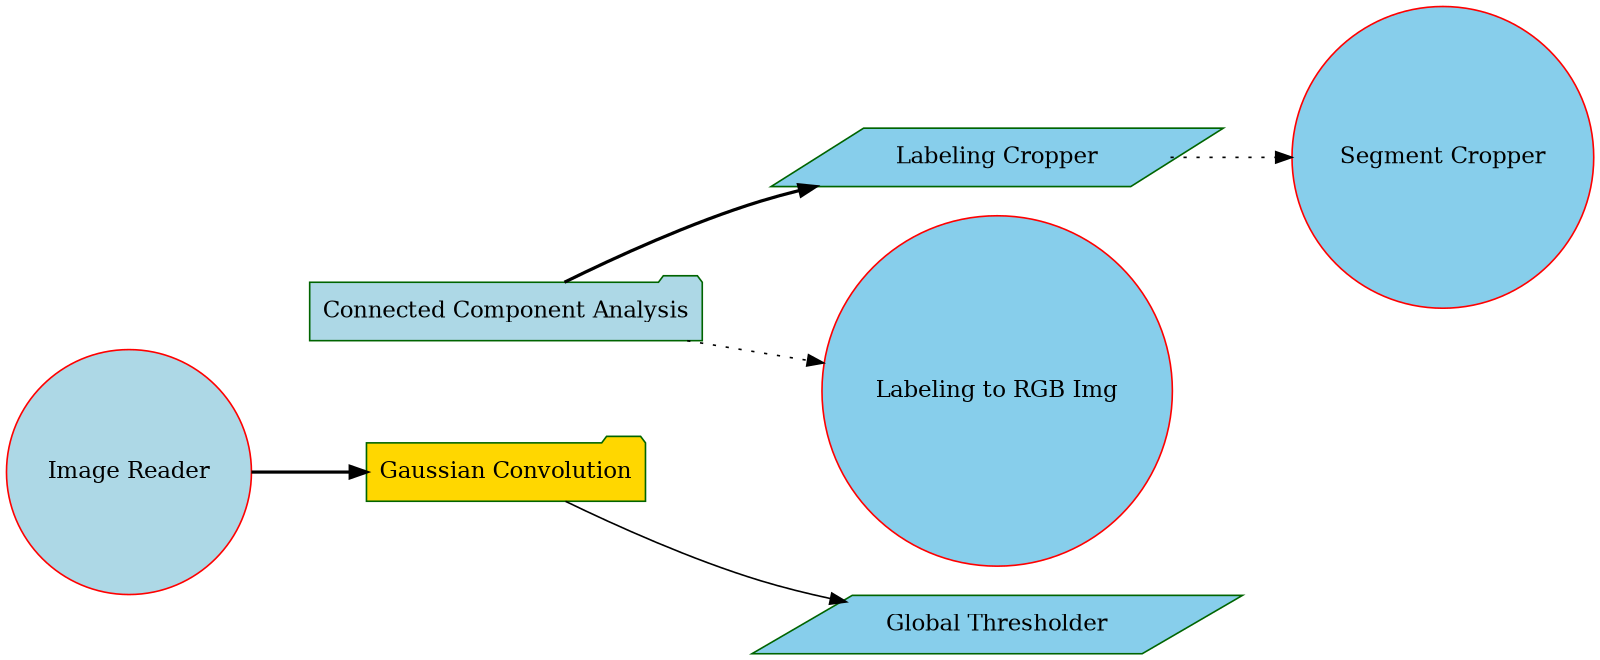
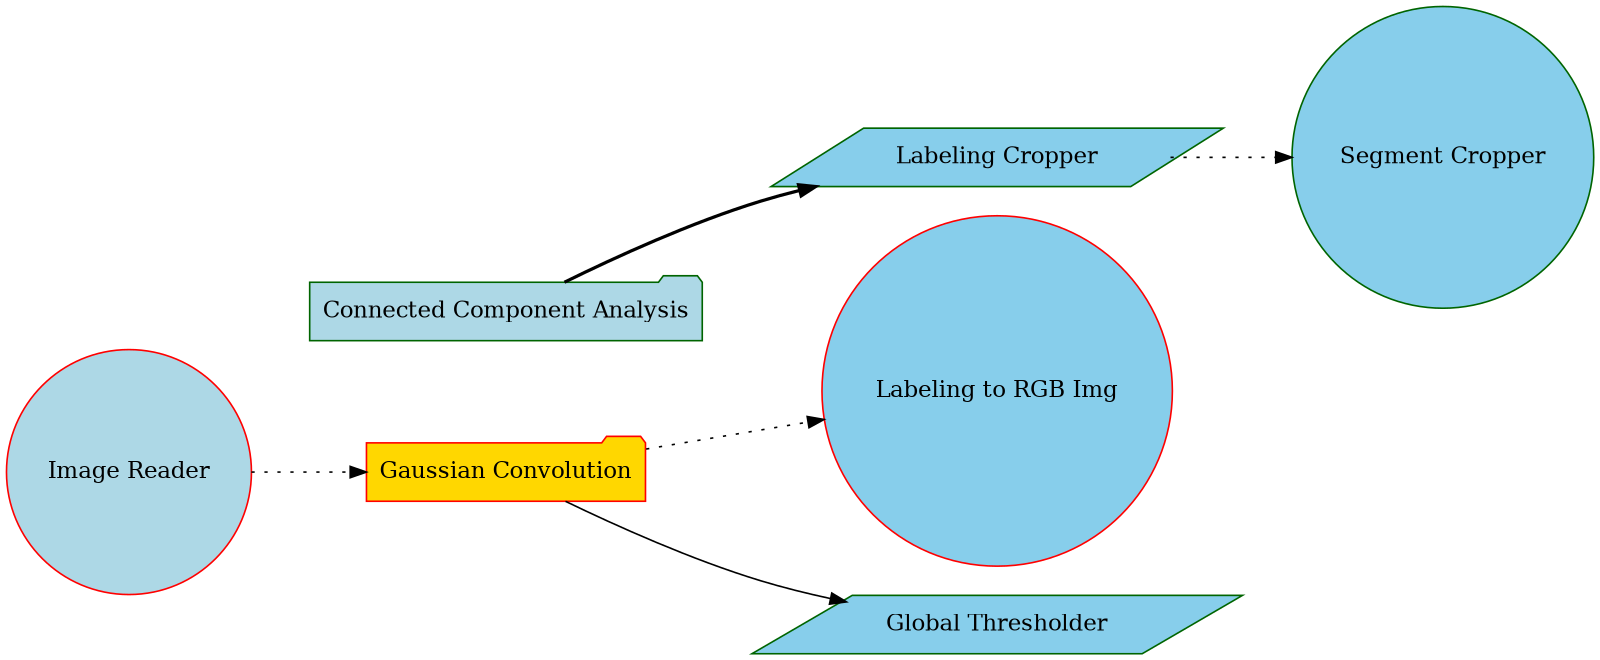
(1443, 157) -> (1443, 157)
(747, 351) -> (727, 436)
(301, 472) -> (301, 472)
(506, 472) -> (506, 472)
